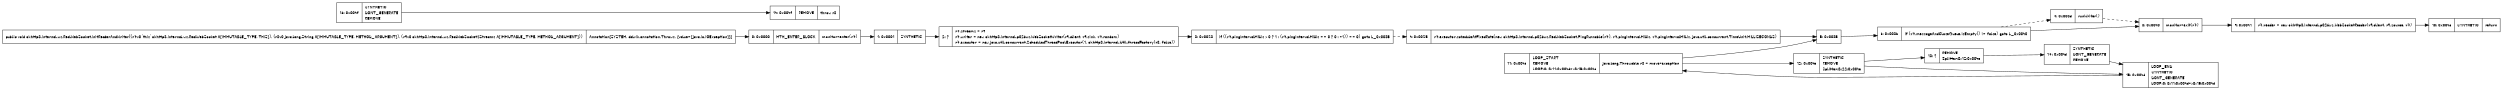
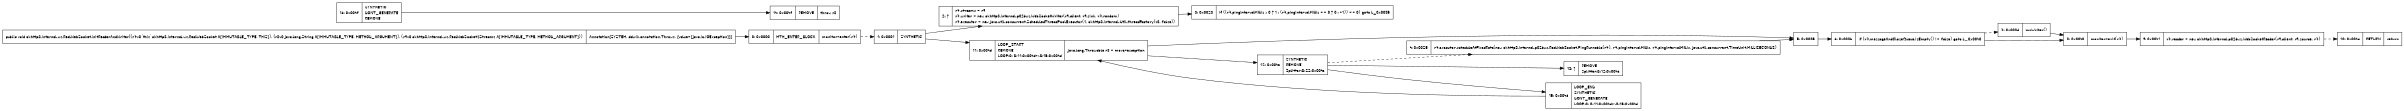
(2119, 20) -> (2055, 34)
(2420, 25) -> (2329, 39)
(2468, 25) -> (2373, 39)
(865, 37) -> (865, 37)
(1398, 37) -> (1398, 59)
none -> (946, 41)
(2077, 54) -> none
